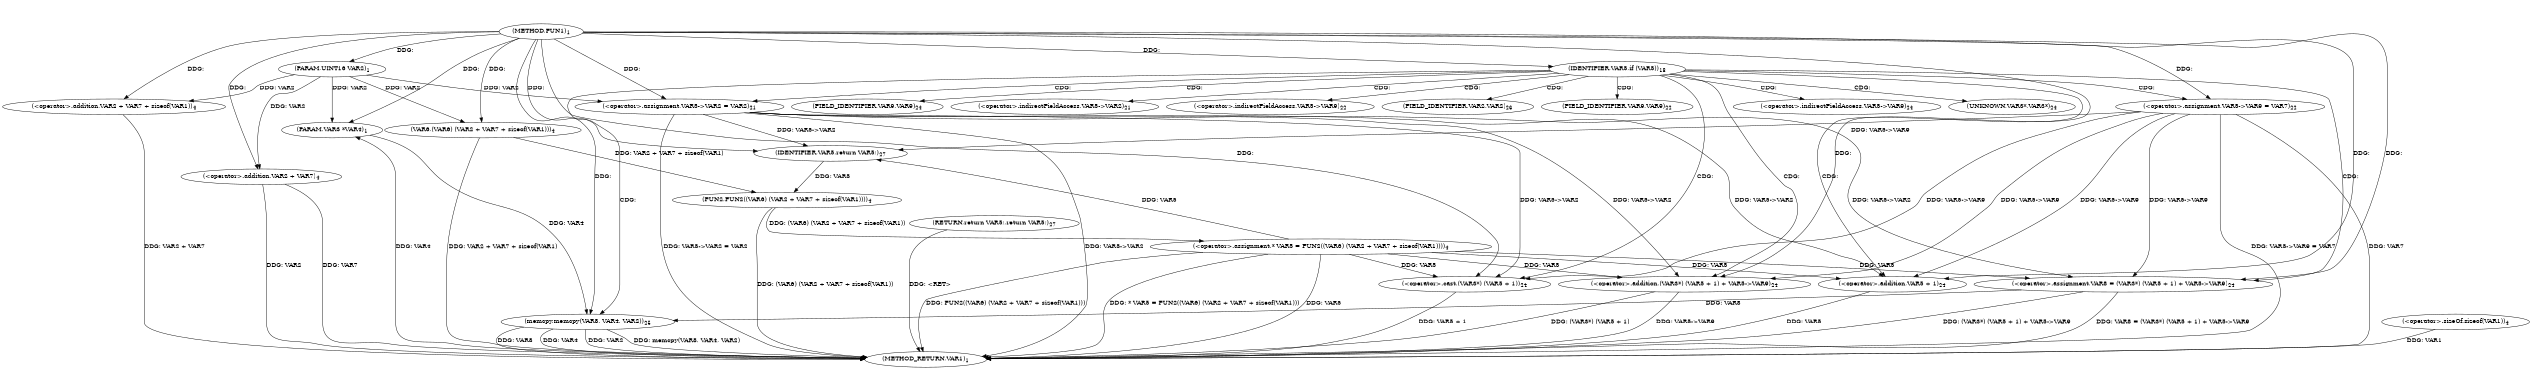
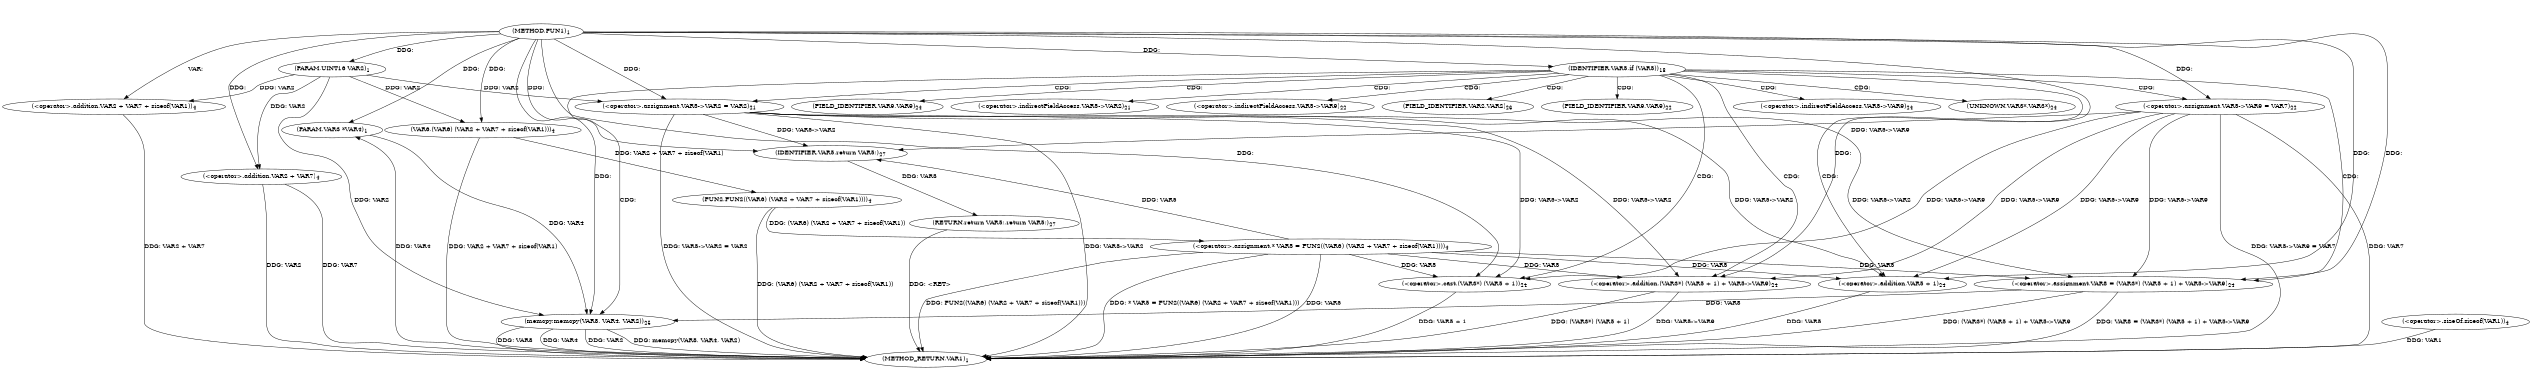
(197, 69) -> (197, 69)
(332, 97) -> (359, 218)
(810, 175) -> (910, 188)
